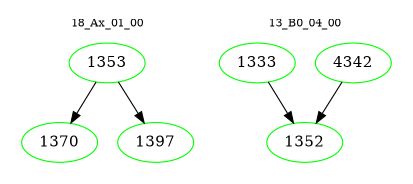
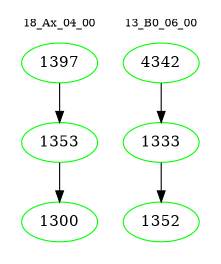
(108, 24) -> (60, 24)
(305, 24) -> (161, 24)
(128, 98) -> (60, 97)
(332, 98) -> (161, 97)
(60, 142) -> (60, 222)
